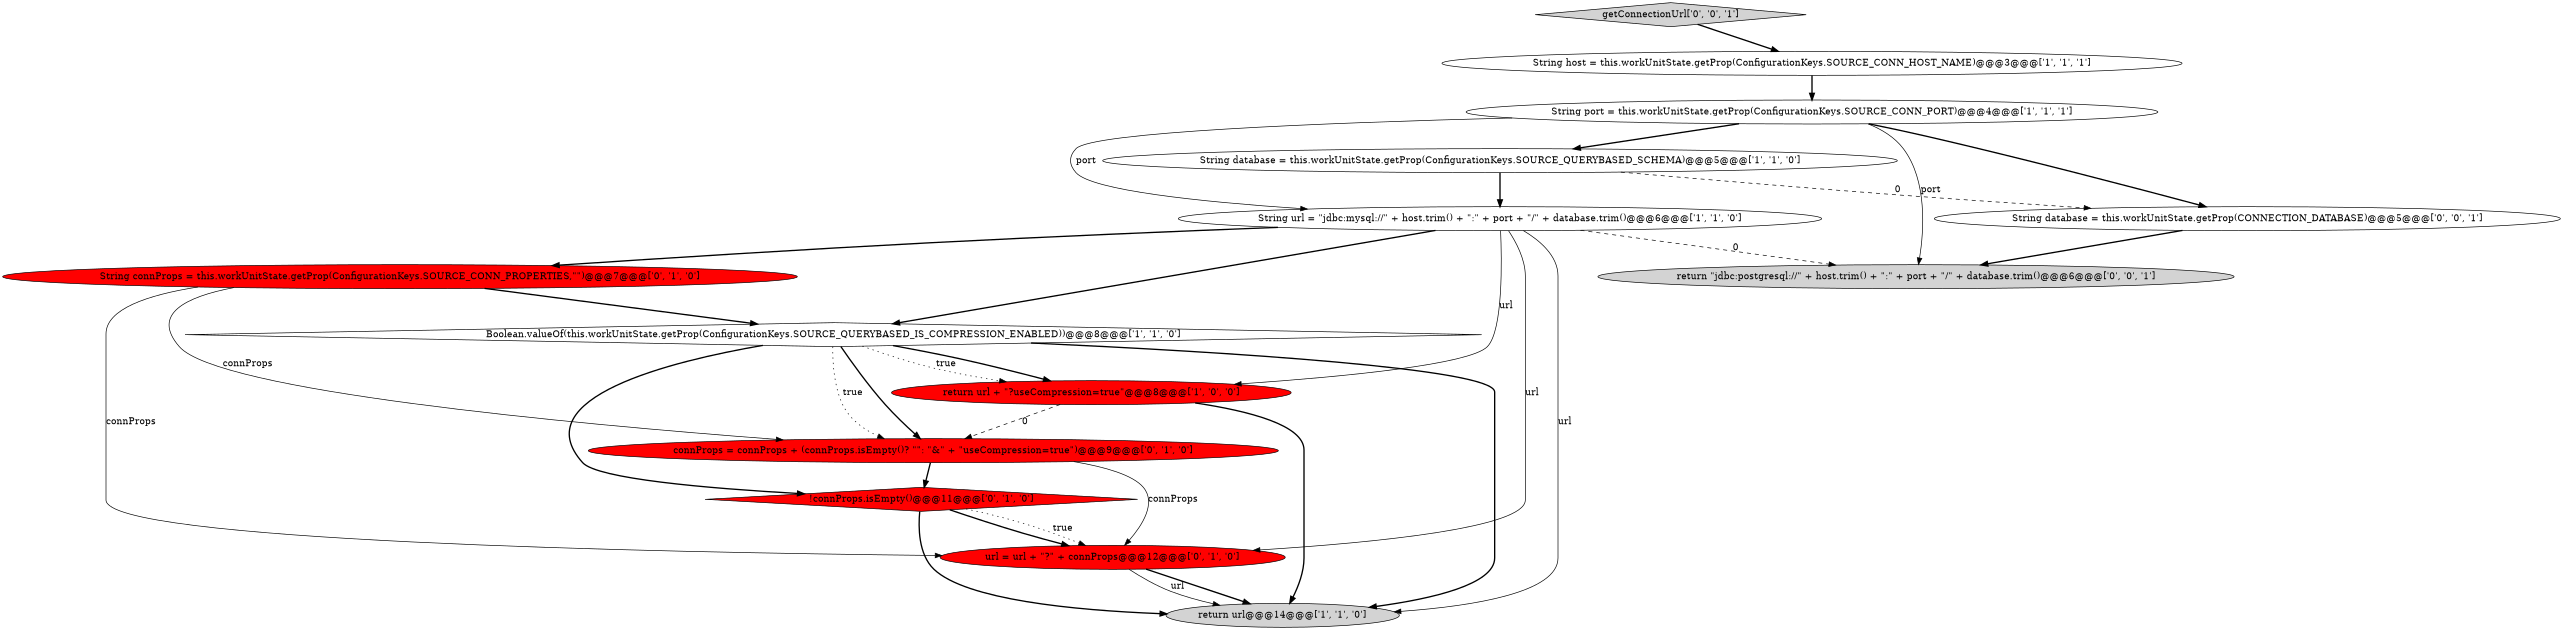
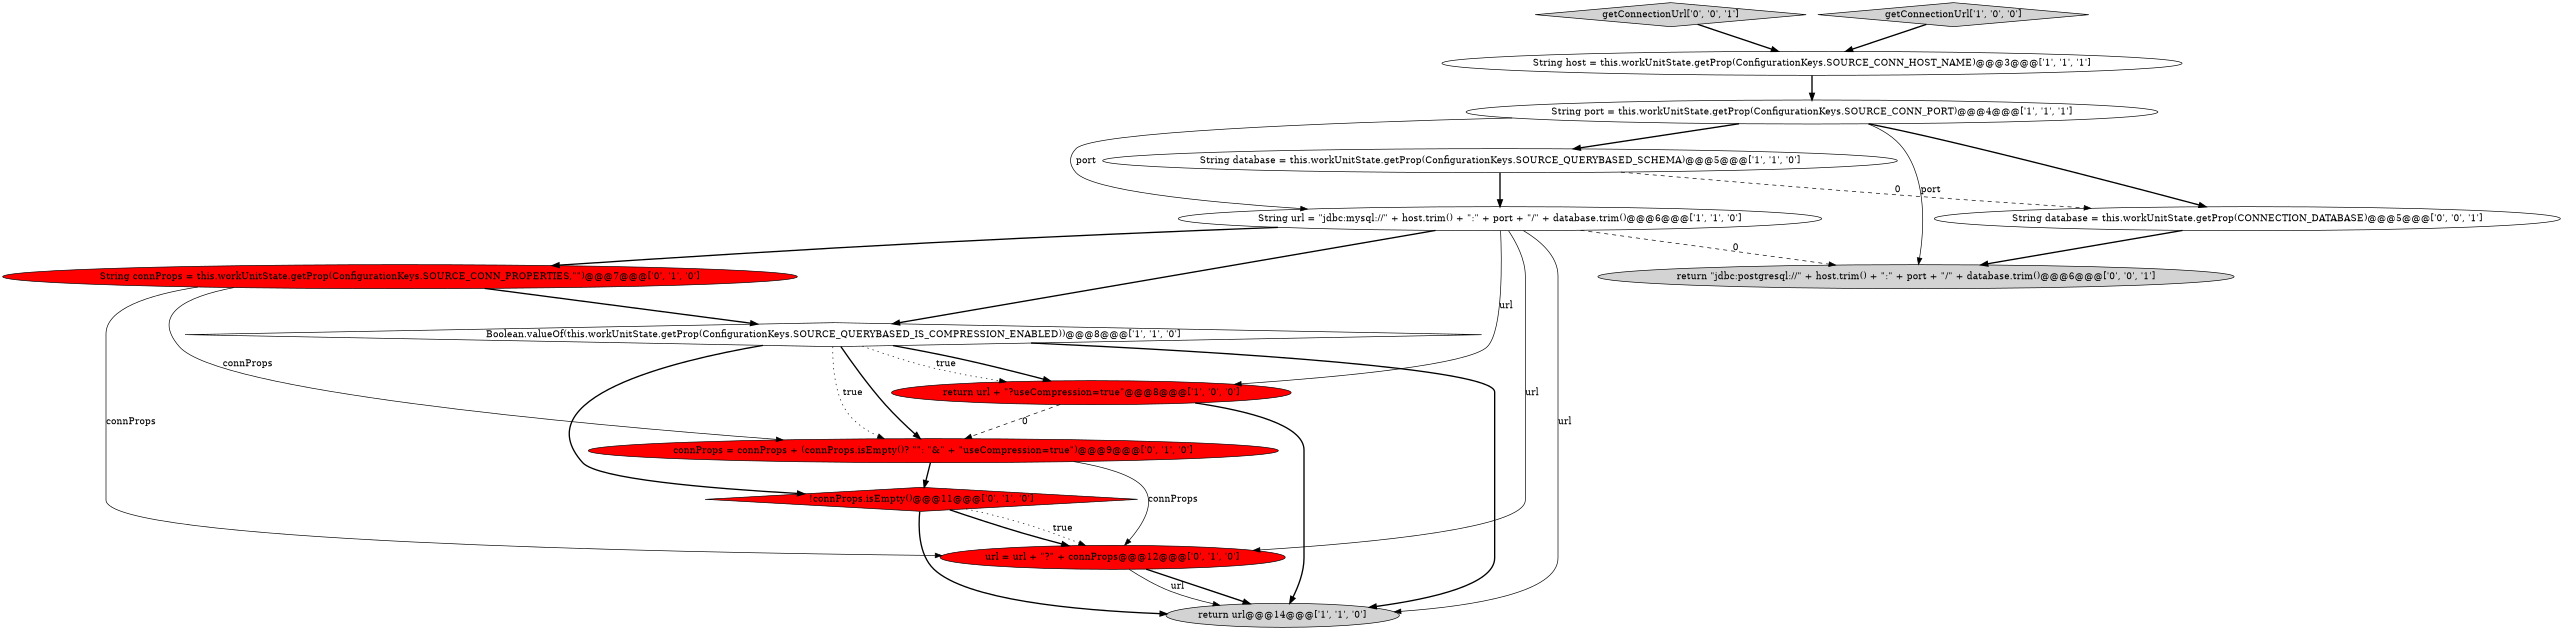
none -> (1953, 15)
